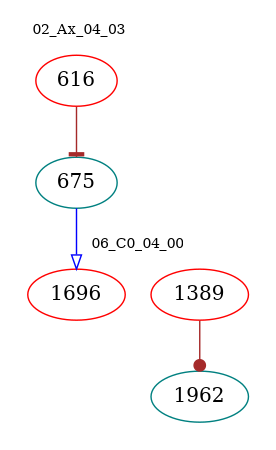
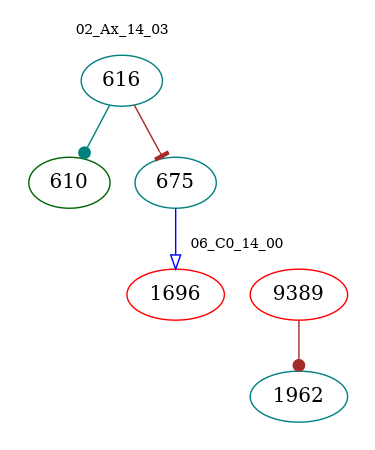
(79, 30) -> (123, 30)
(76, 81) -> (122, 81)
none -> (69, 183)
(138, 244) -> (237, 244)
(200, 295) -> (299, 295)
